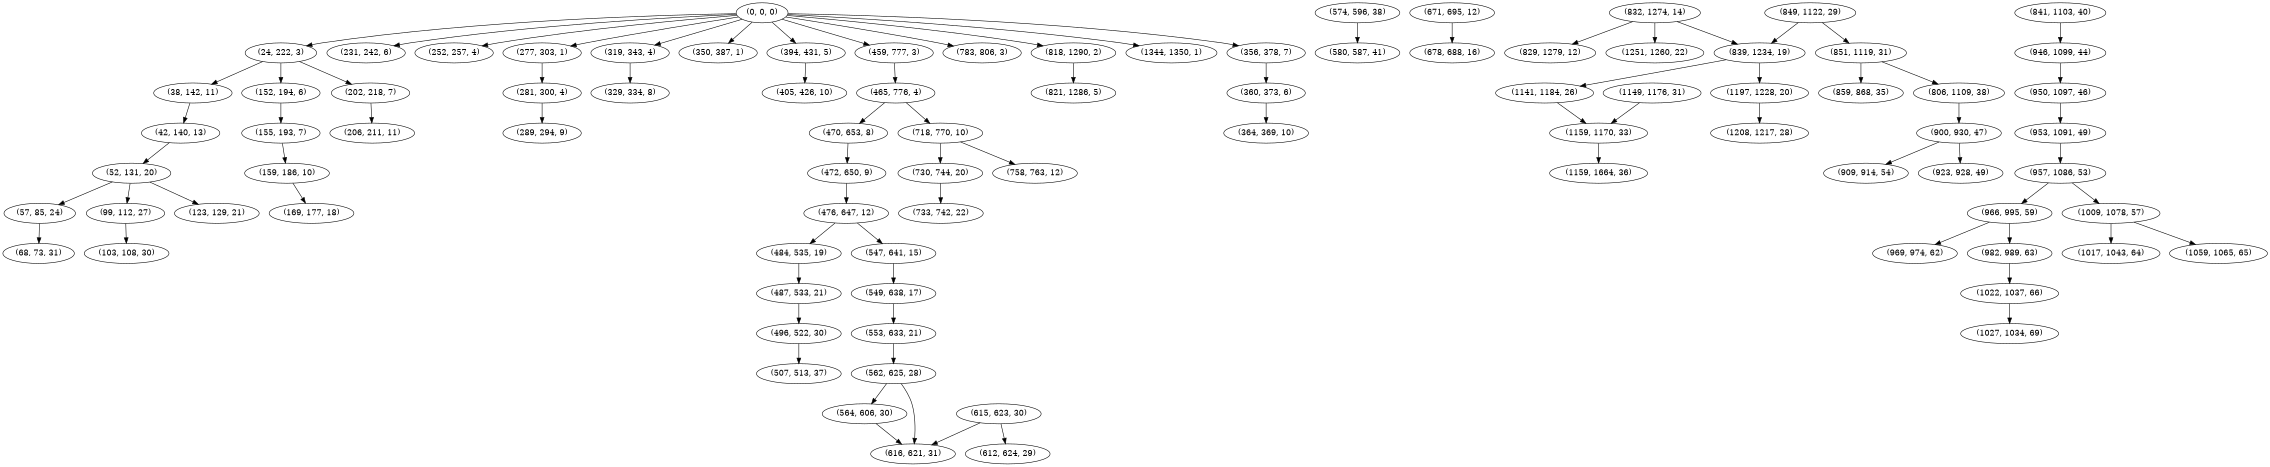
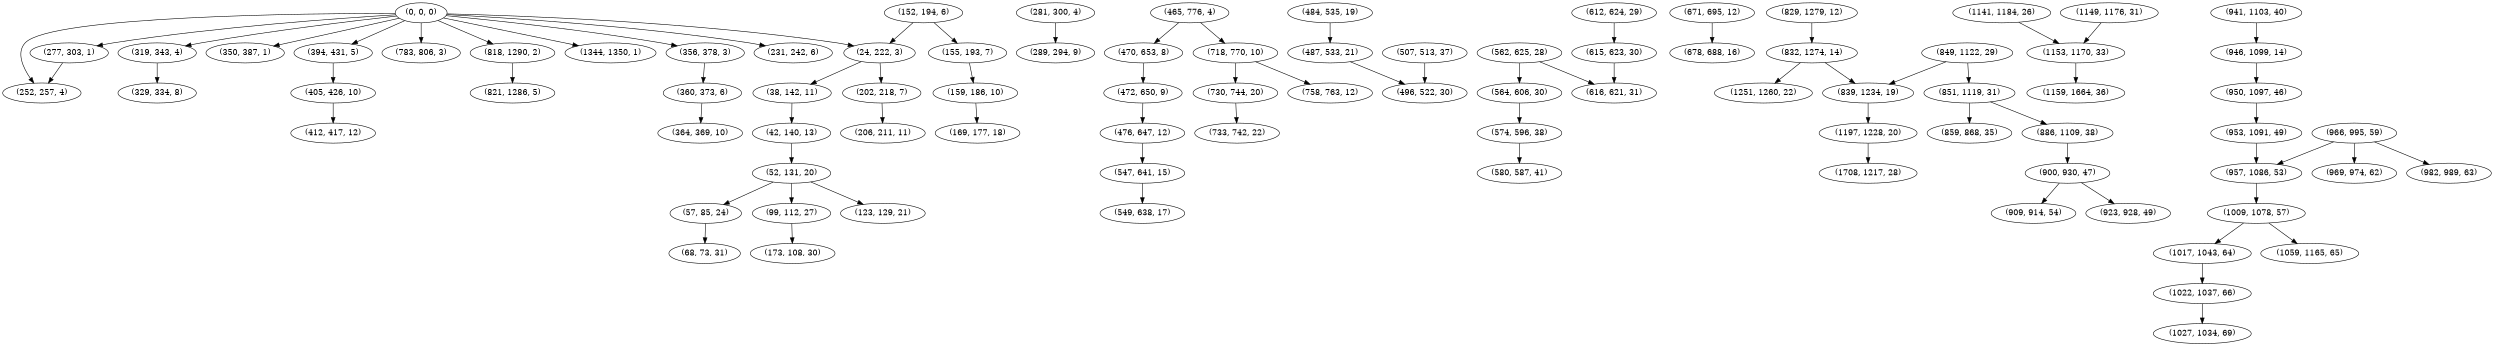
(2060, 13) -> (2256, 13)
(1605, 32) -> (1812, 30)
(894, 53) -> none
(1266, 53) -> (705, 53)
(2060, 53) -> (2256, 53)
(281, 70) -> (904, 31)
(542, 70) -> (57, 71)
(1656, 73) -> none
(1959, 93) -> (2067, 133)
none -> (333, 133)
(1599, 133) -> (2076, 53)
(1760, 133) -> (1868, 173)
(2037, 192) -> (2308, 152)
(825, 232) -> none
(127, 253) -> (793, 253)
(2218, 253) -> (2310, 253)
(2010, 271) -> (2202, 271)
(894, 334) -> none
(799, 351) -> (1425, 70)
(1003, 431) -> (1614, 30)
(887, 432) -> (1519, 110)
